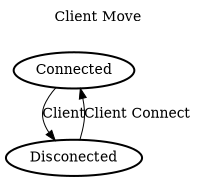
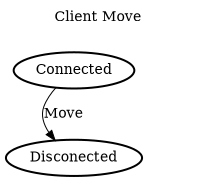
(64, 114) -> (64, 114)
(84, 119) -> none
